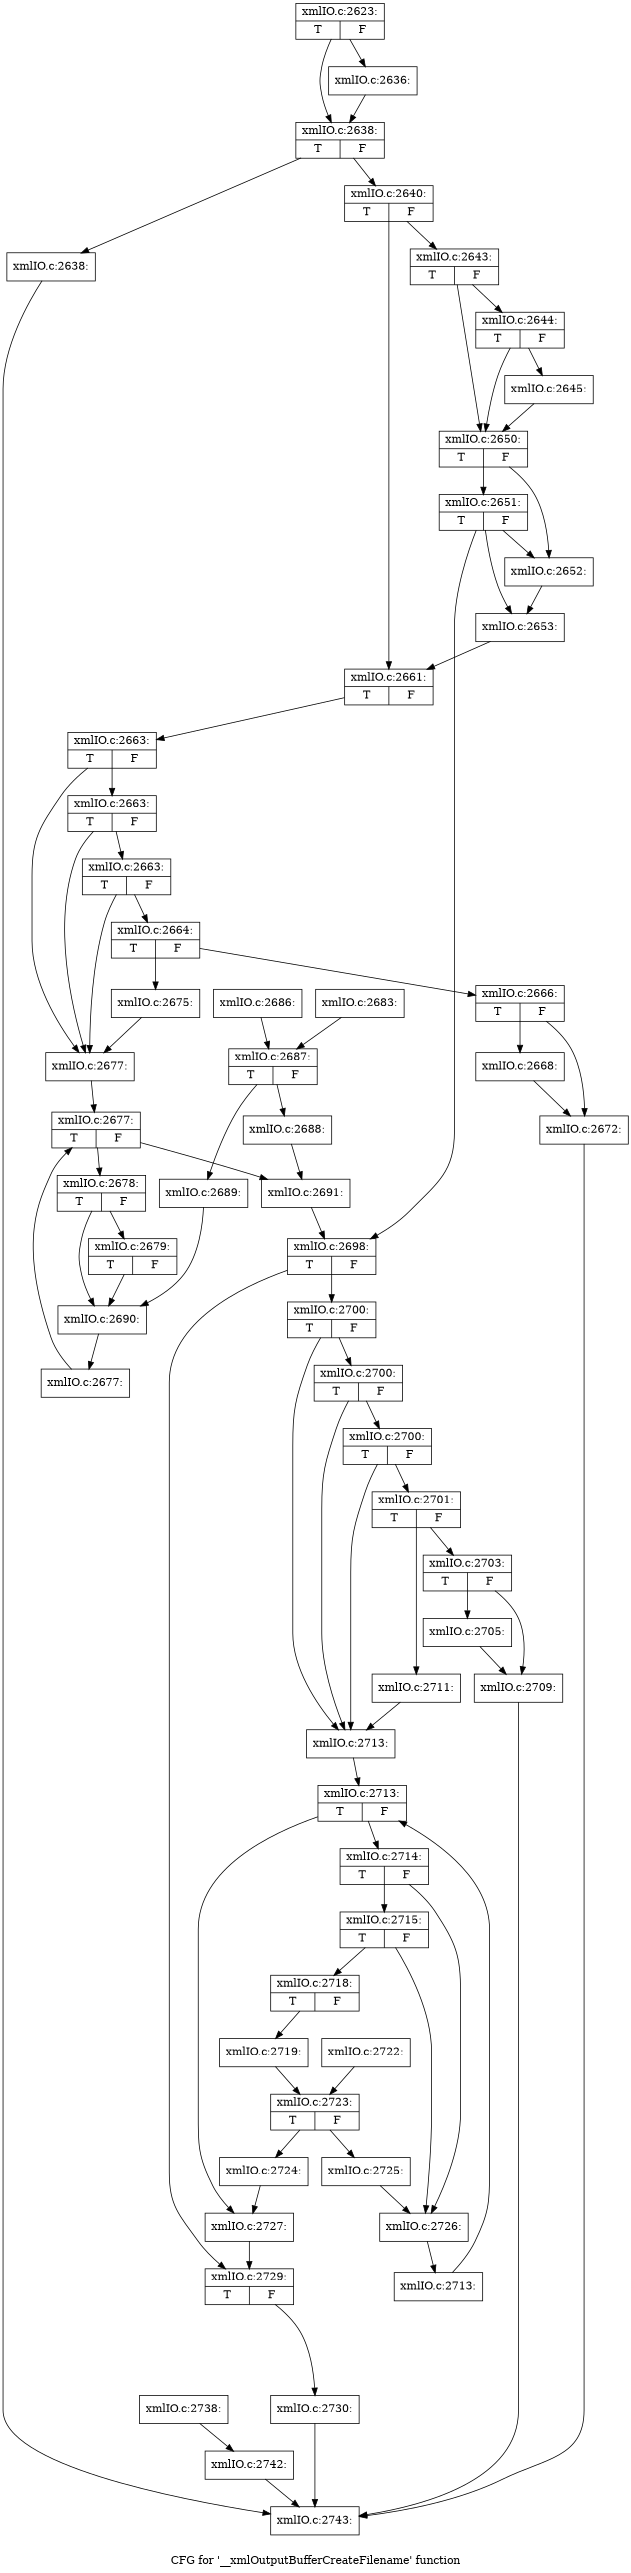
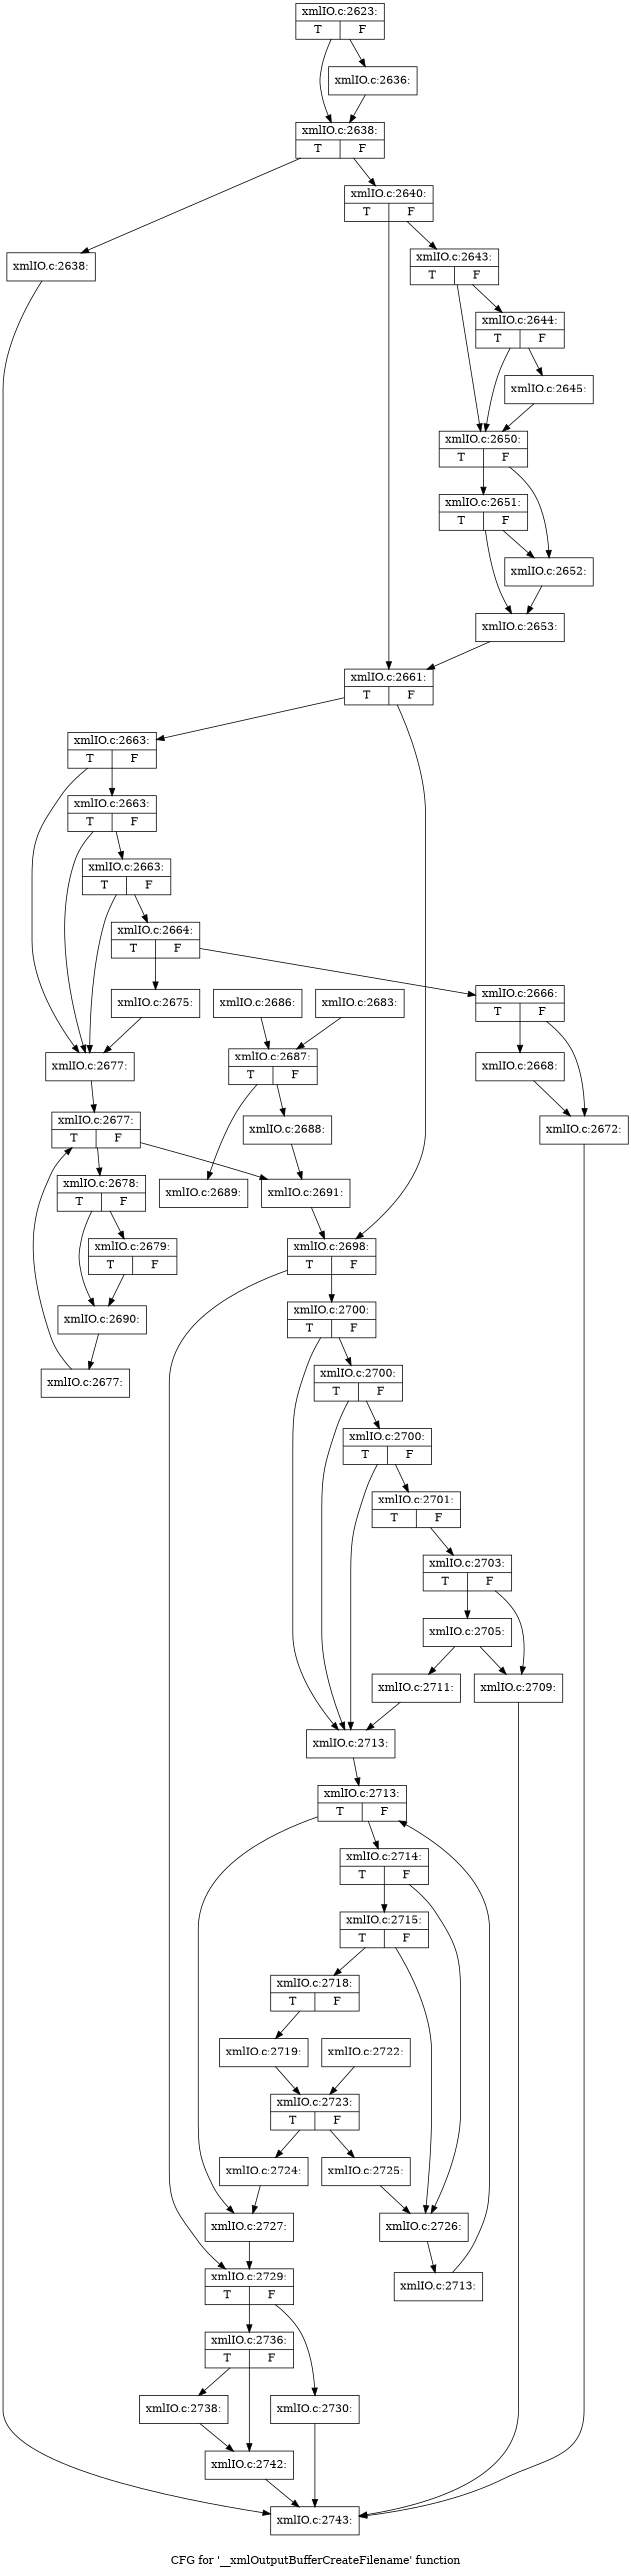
(454, 897) -> (425, 978)
(190, 1264) -> none
(416, 1597) -> (444, 1658)
none -> (249, 2350)
